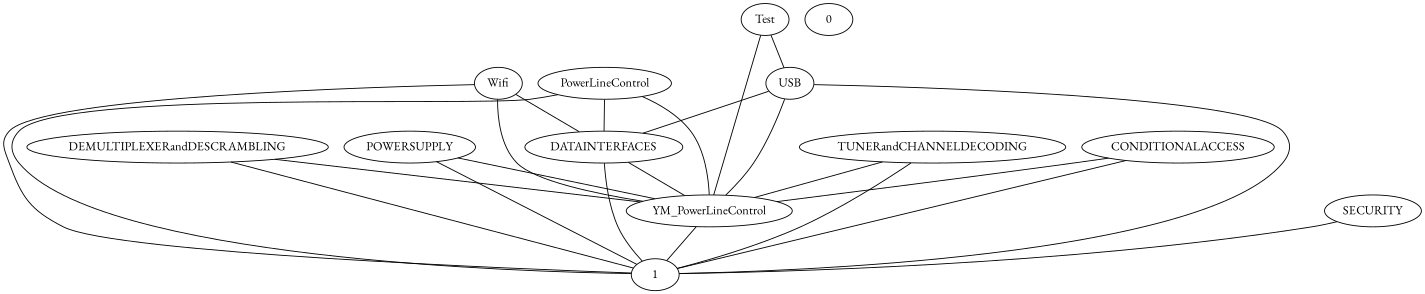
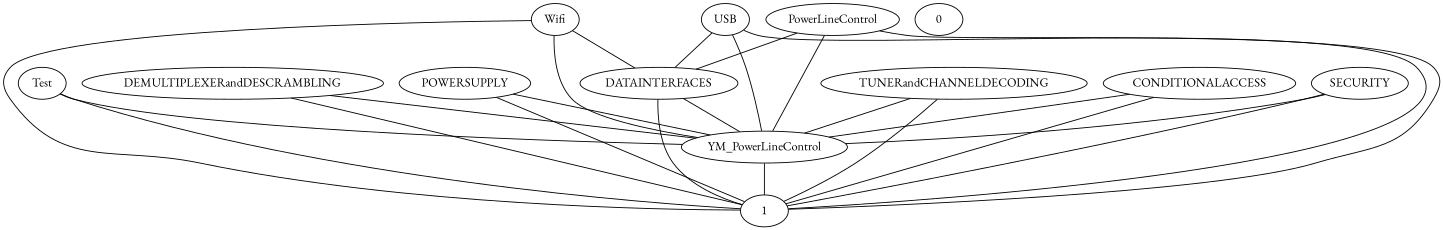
(778, 51) -> (397, 172)
none -> (1086, 127)
